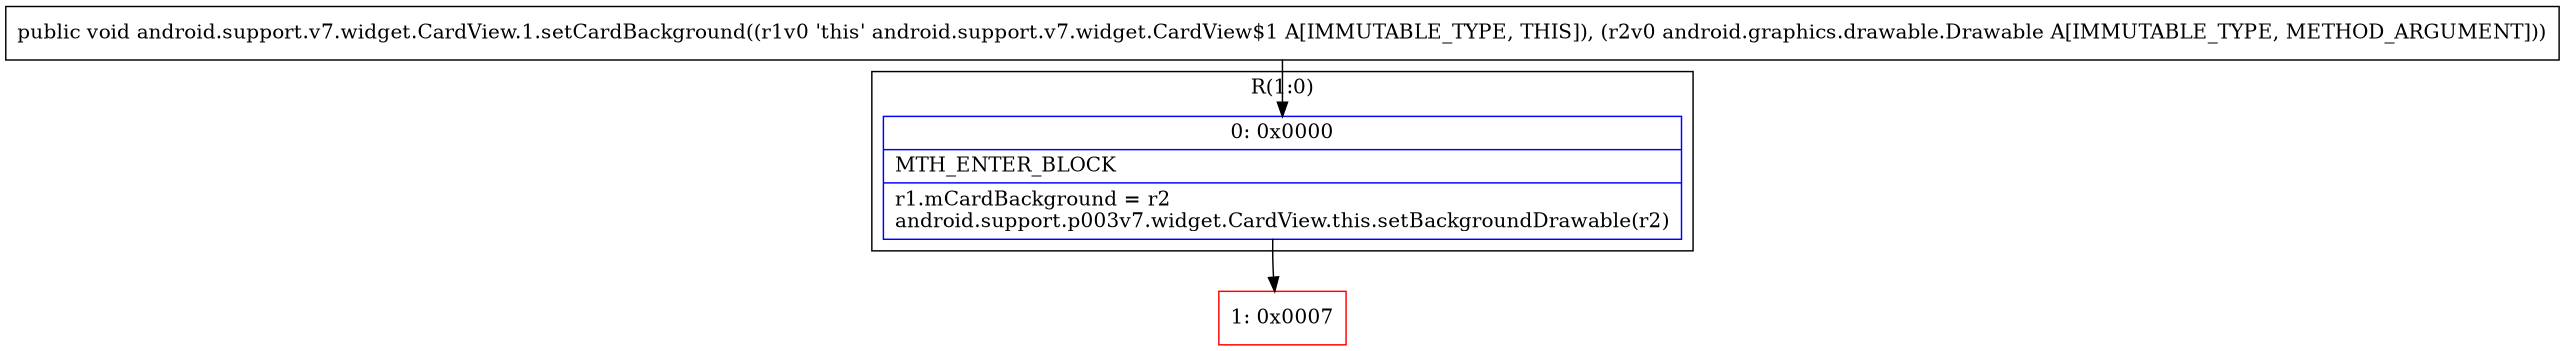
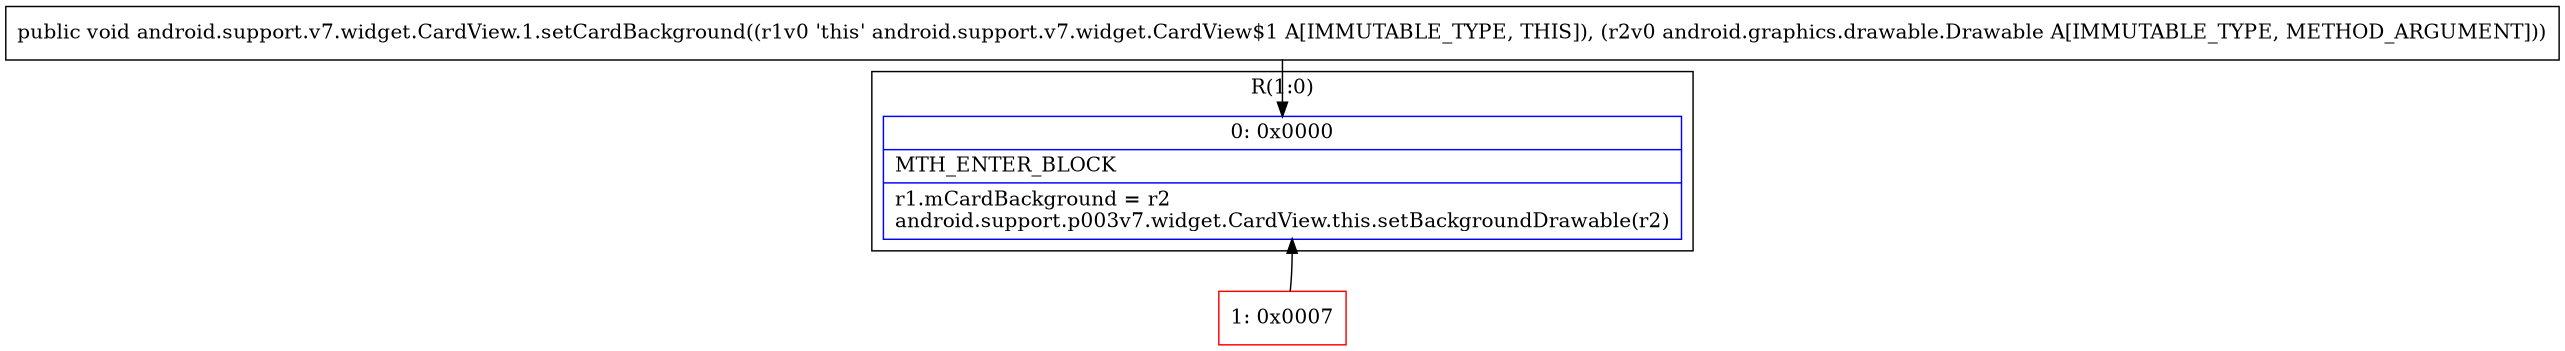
(1273, 260) -> (1292, 273)
